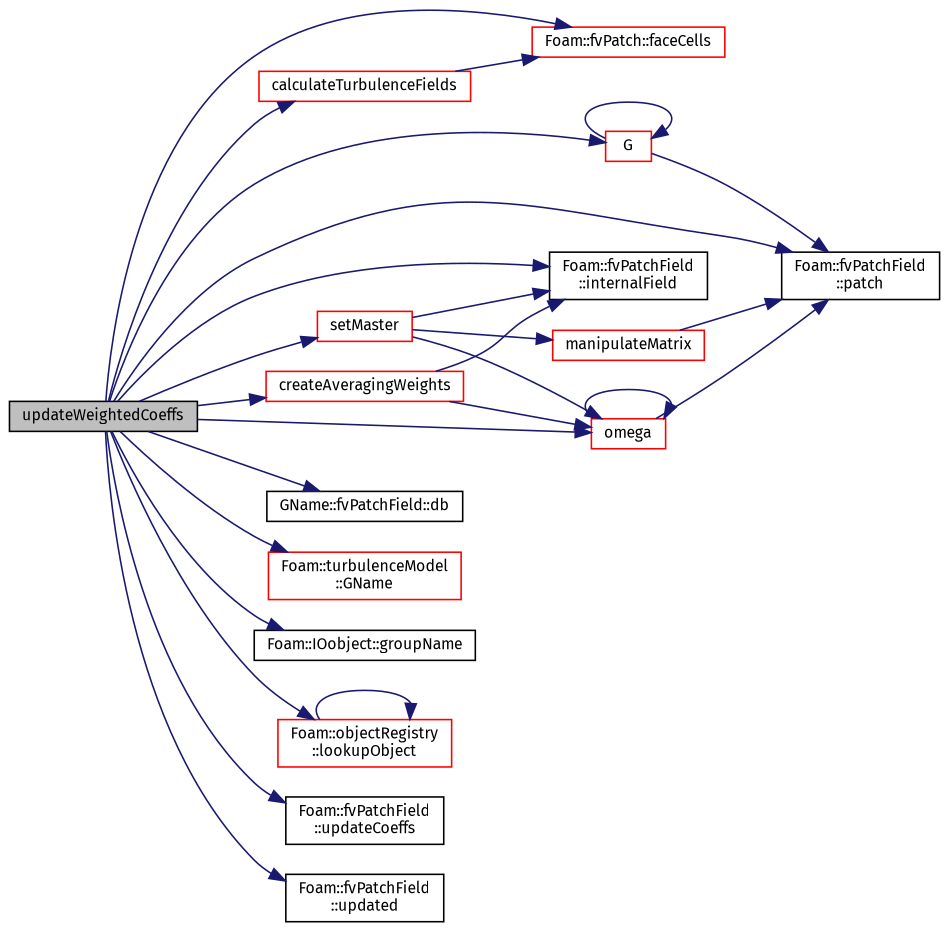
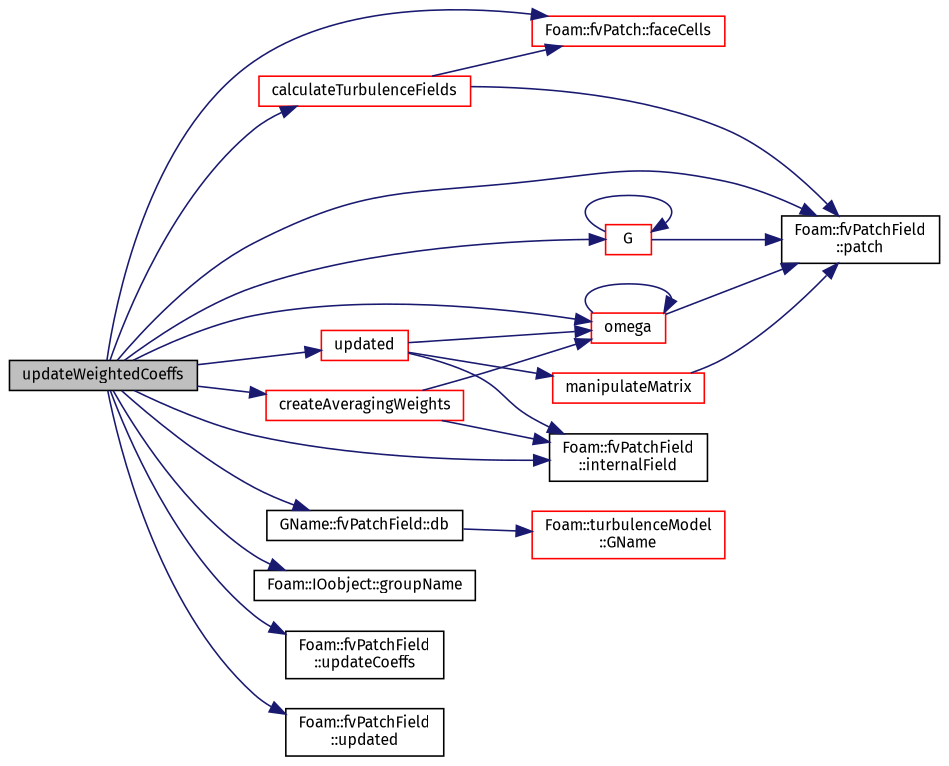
none -> (662, 109)
(365, 326) -> (365, 345)
(192, 494) -> (490, 530)
(365, 743) -> none
